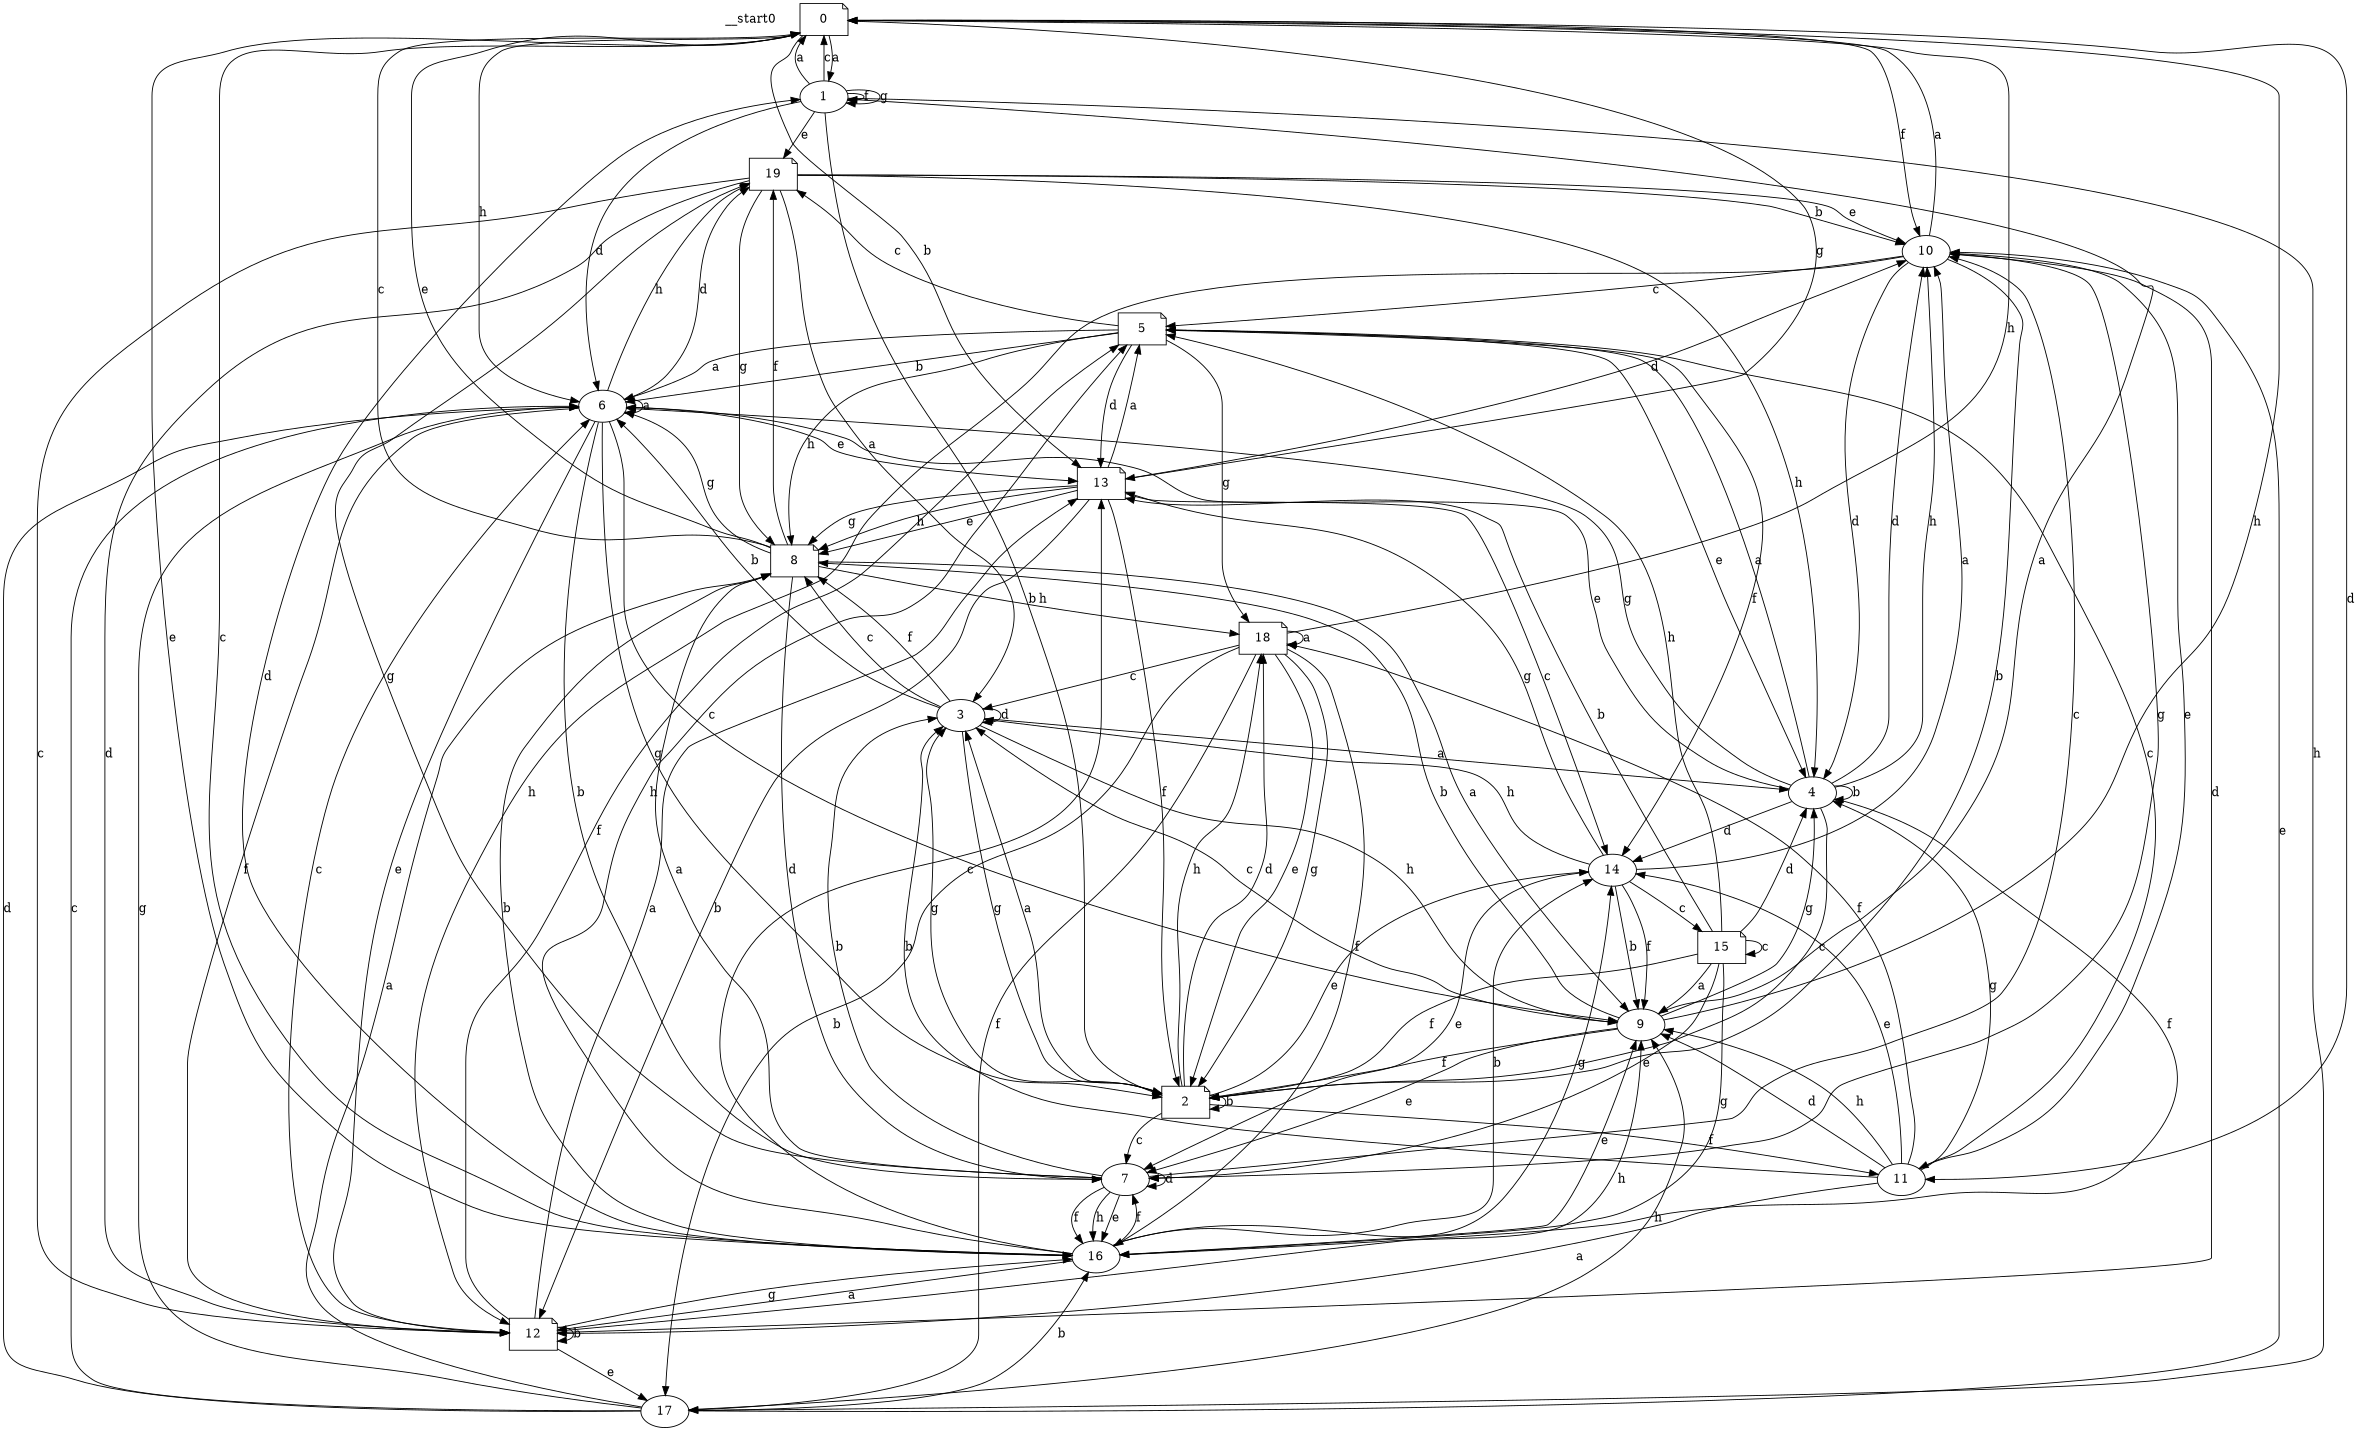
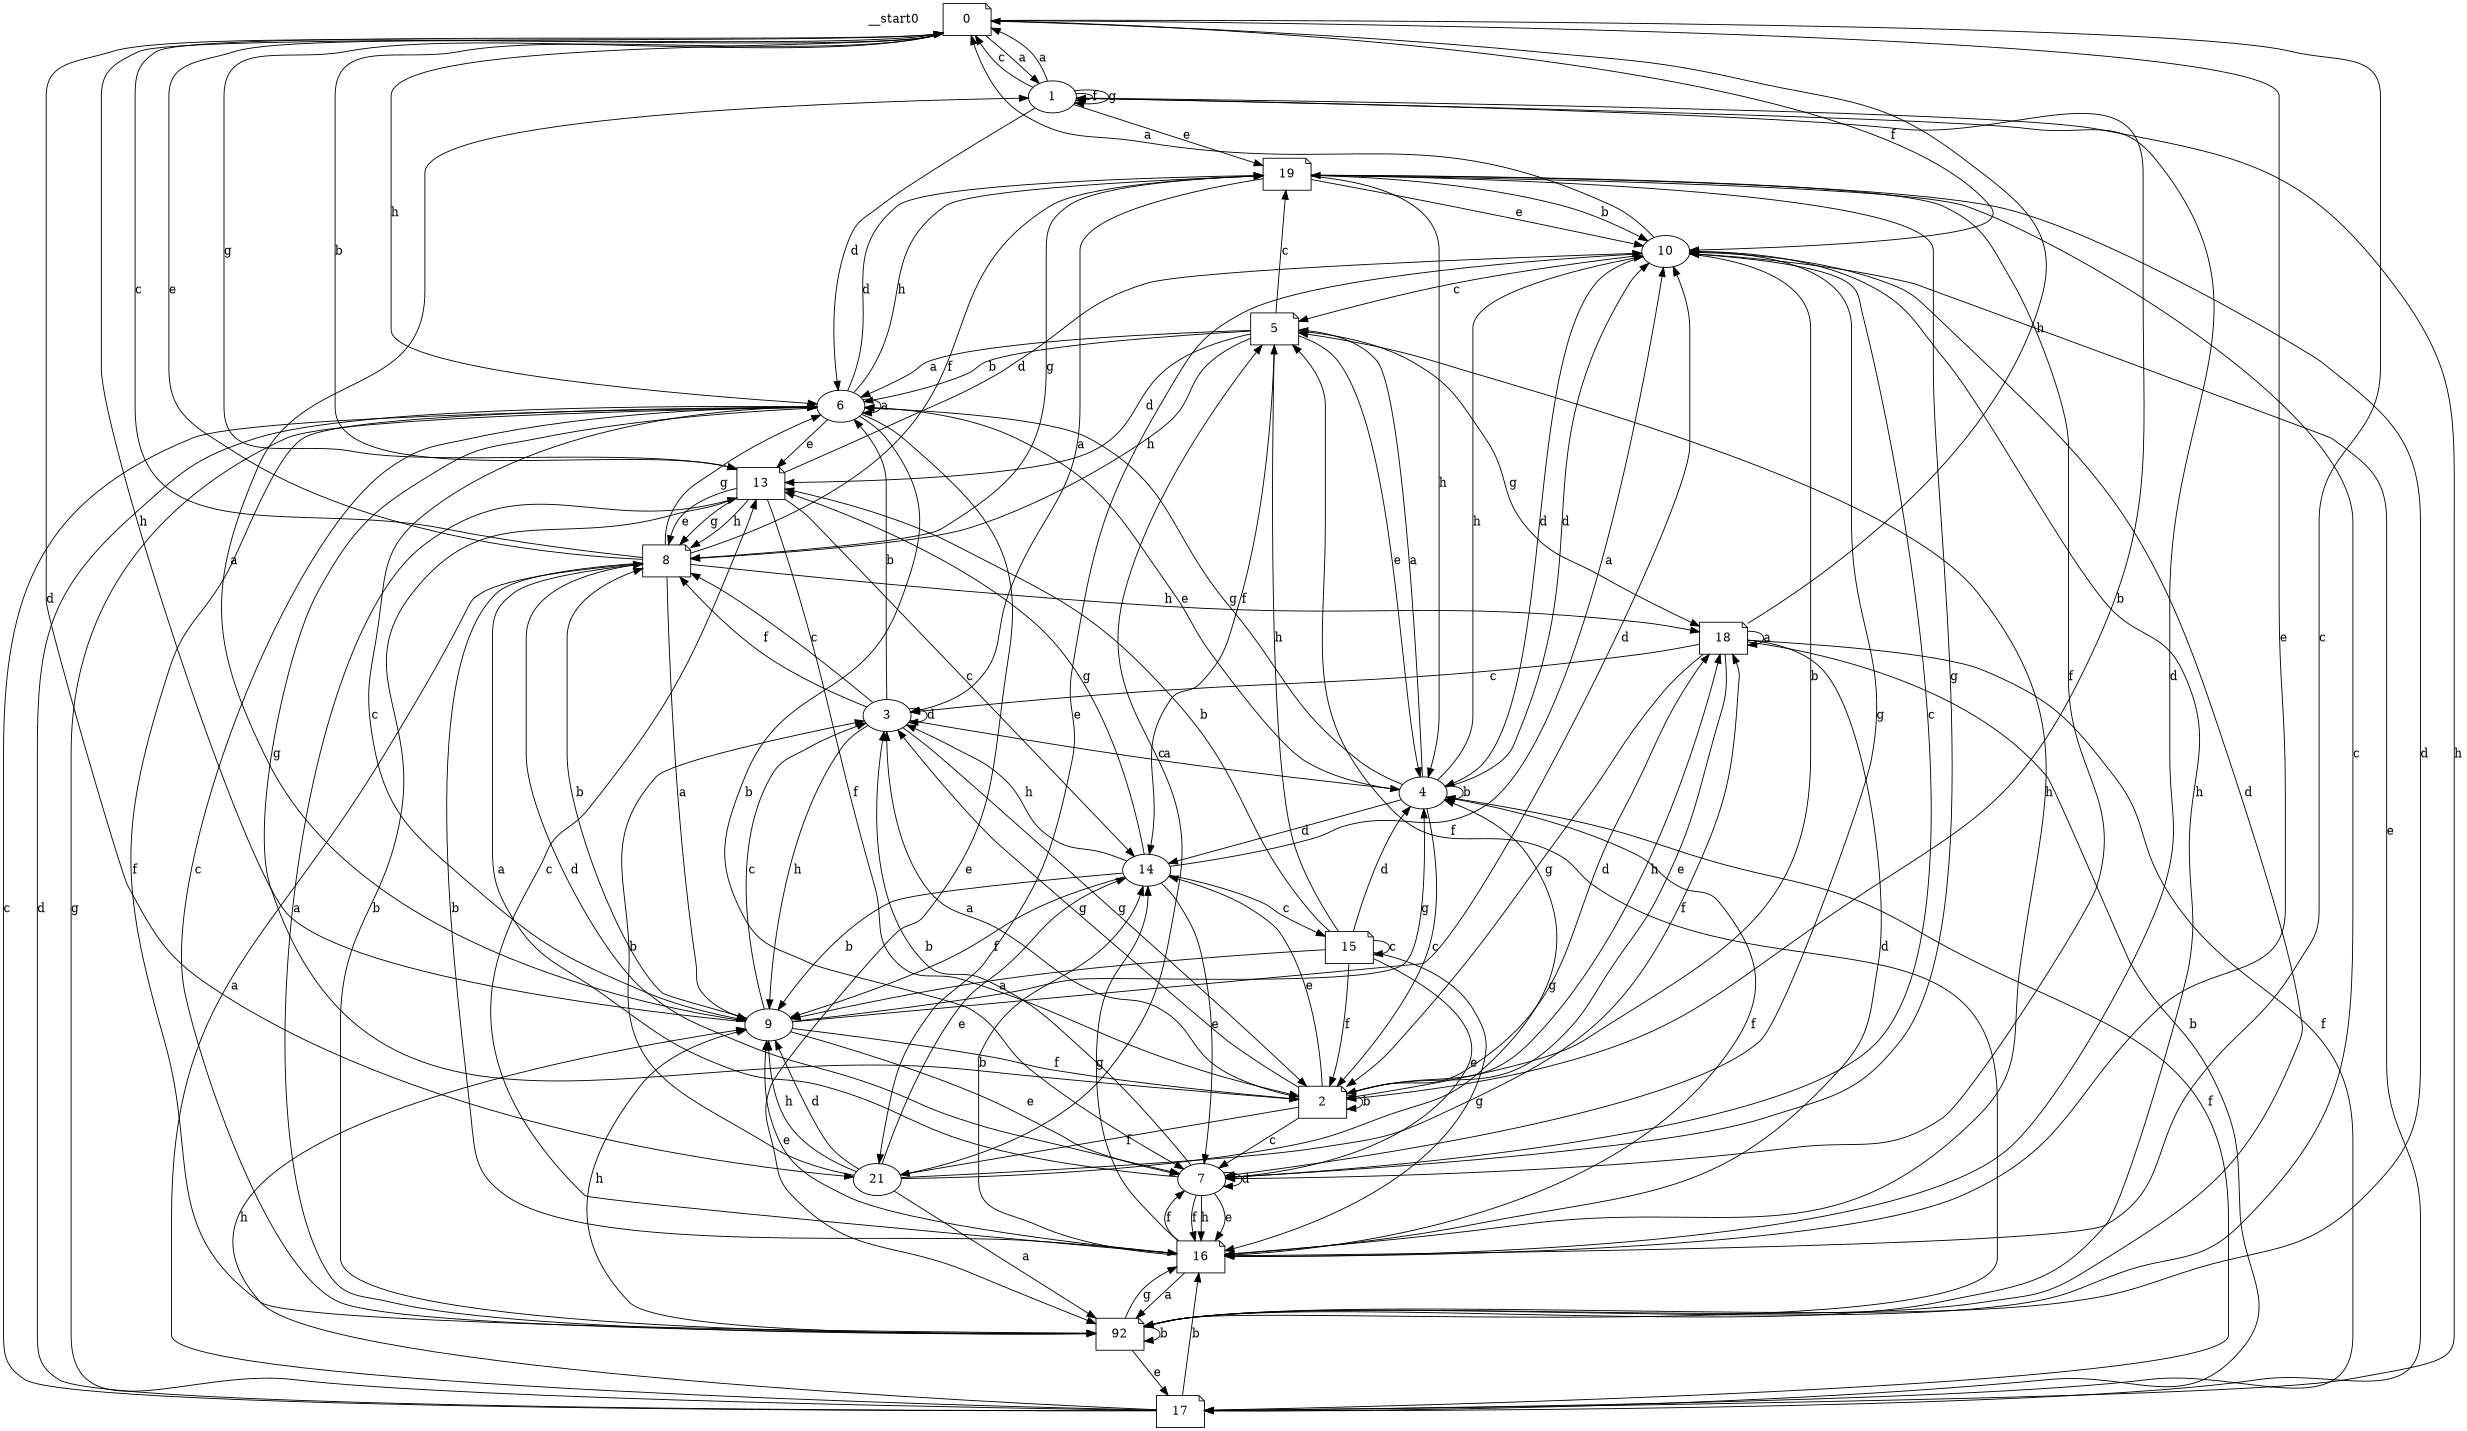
(1125, 411) -> none
none -> (2071, 709)
none -> (1463, 915)
(1357, 948) -> (1885, 948)
(1901, 1180) -> (877, 1180)
(1096, 1257) -> (1201, 1257)
none -> (2228, 1323)
(533, 1334) -> (1120, 1334)
(665, 1412) -> (1180, 1412)
